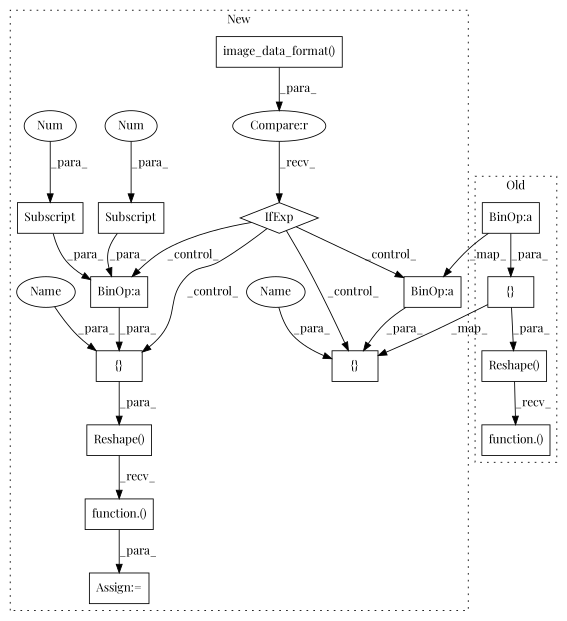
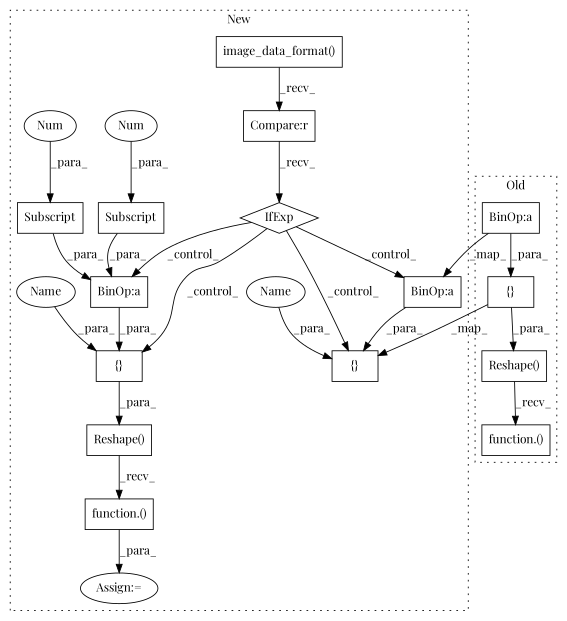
(298, 89) -> (298, 89)
(279, 126) -> (279, 126)
(119, 588) -> (119, 588)
